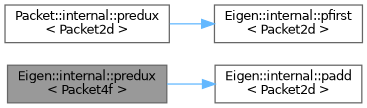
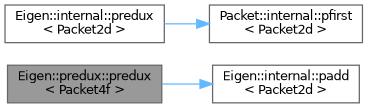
(87, 24) -> (85, 24)
(288, 24) -> (286, 24)
(87, 84) -> (85, 84)
